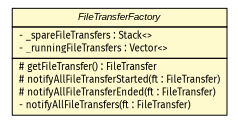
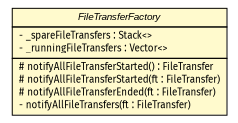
(88, 67) -> (117, 67)
